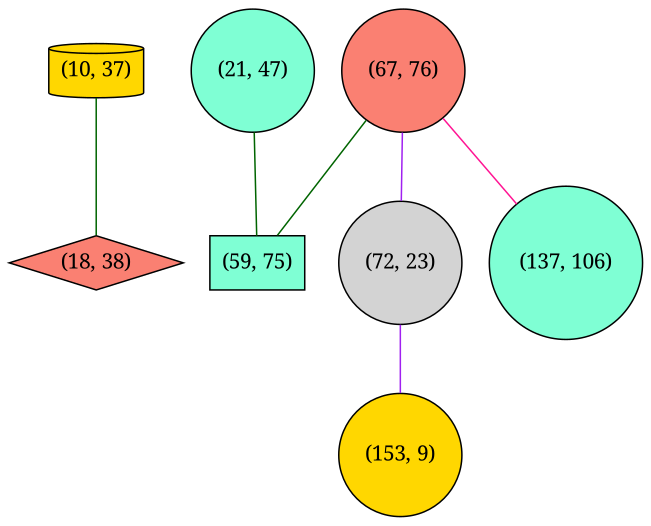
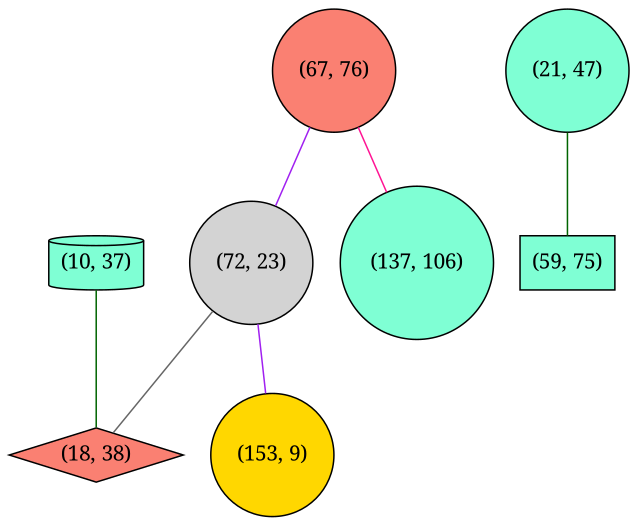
(96, 71) -> (96, 263)
(322, 178) -> none
none -> (163, 372)
